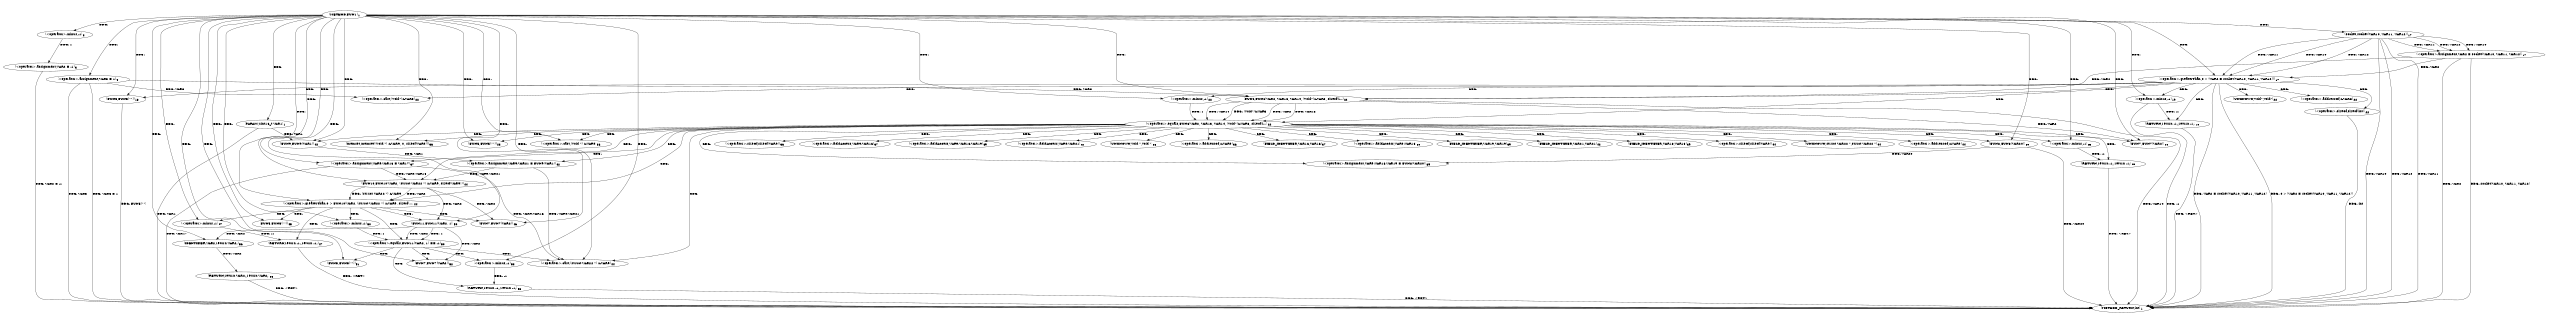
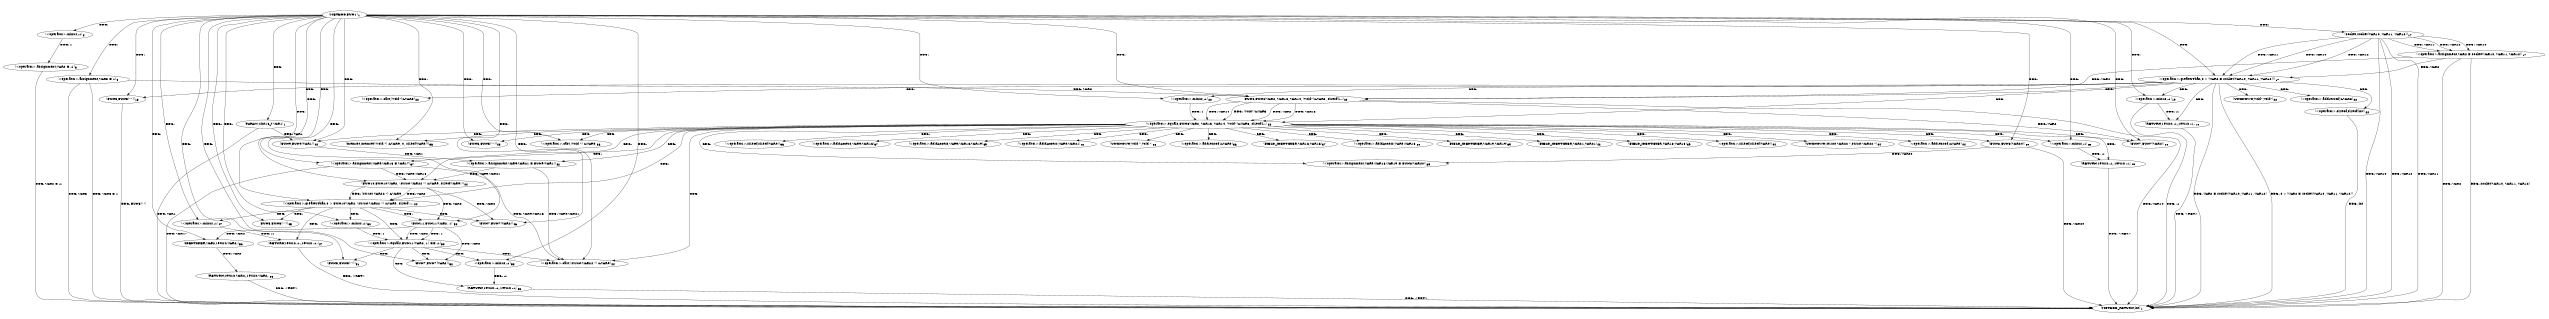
(488, 79) -> (488, 79)
(230, 94) -> none
